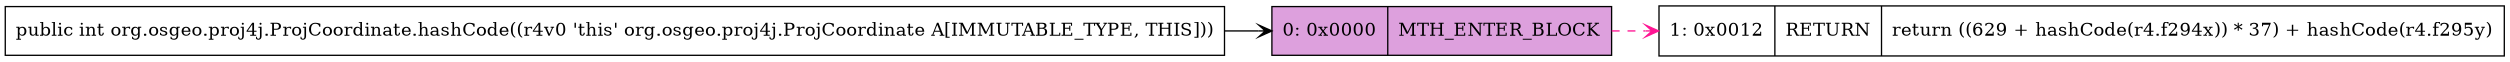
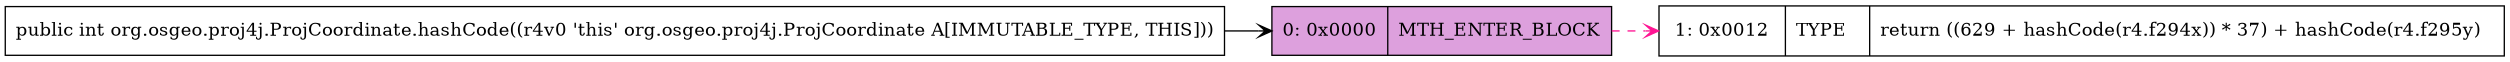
(1828, 30) -> (1822, 30)
